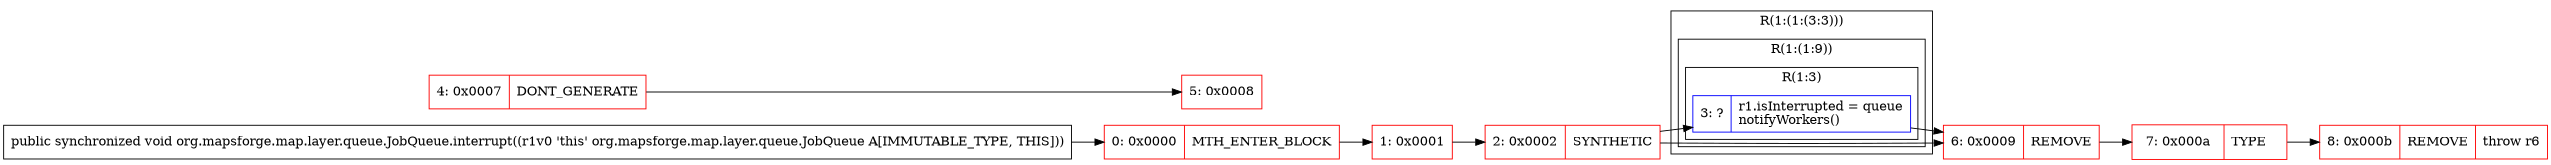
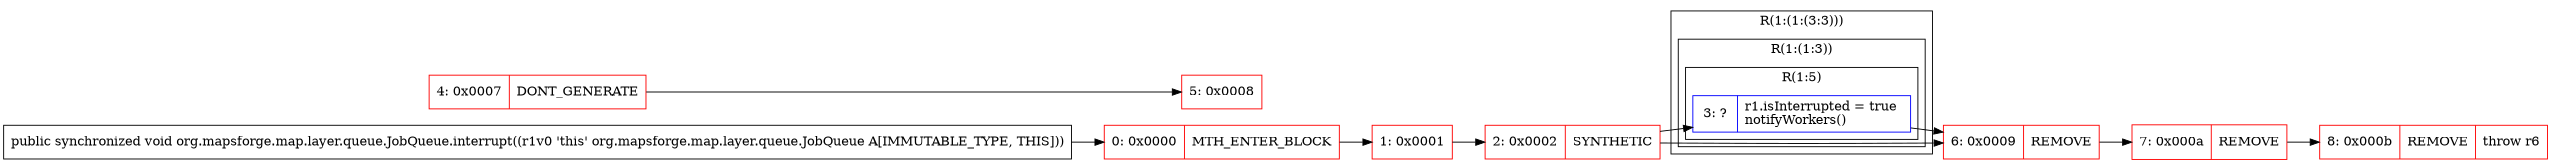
(1802, 50) -> (1802, 50)
(1802, 78) -> (1802, 78)
(1821, 107) -> (1821, 107)
(2249, 142) -> (2249, 142)
